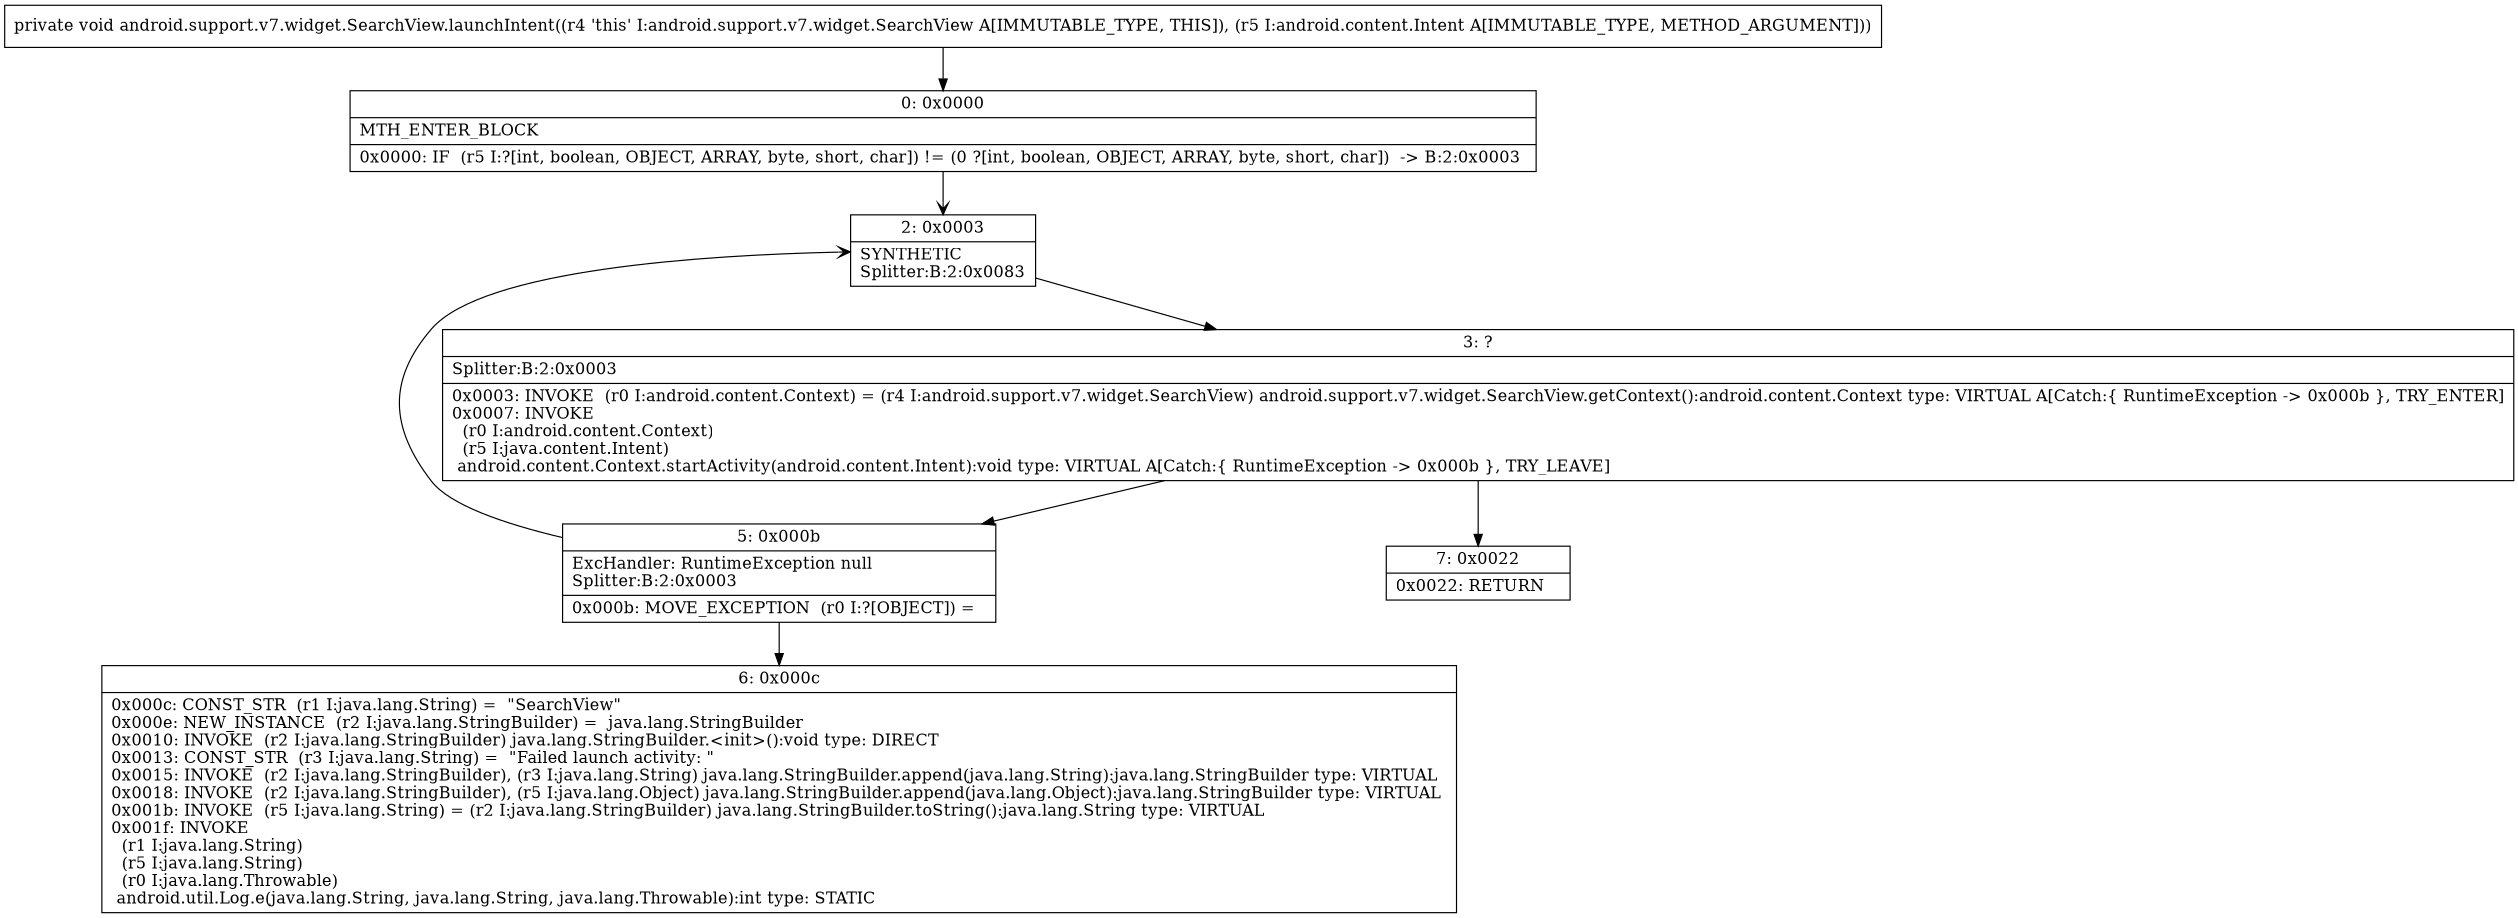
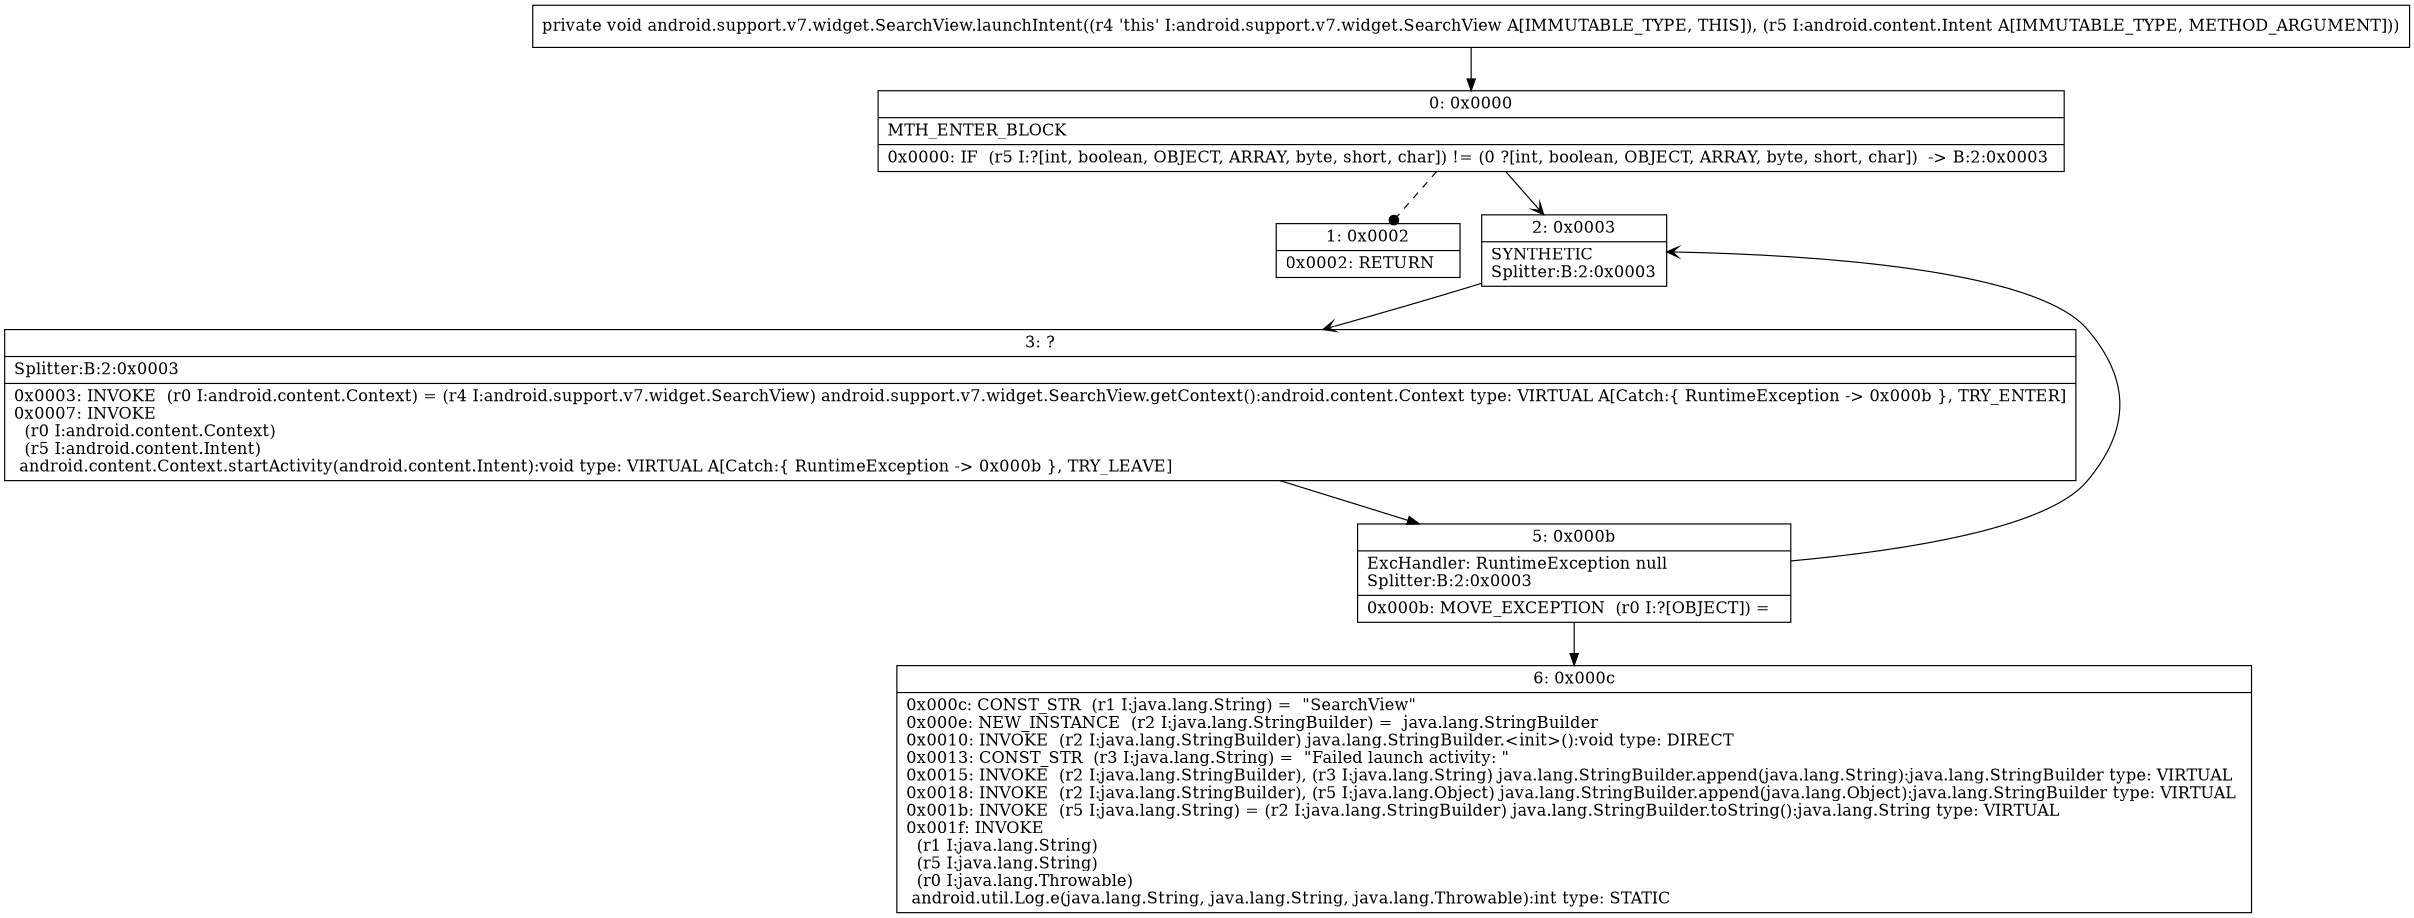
none -> (1368, 251)
(943, 272) -> (1574, 272)
(1120, 302) -> (1408, 305)
(561, 449) -> (138, 449)
(1478, 573) -> none
